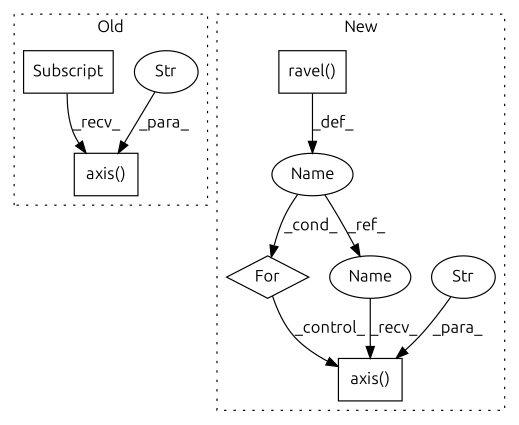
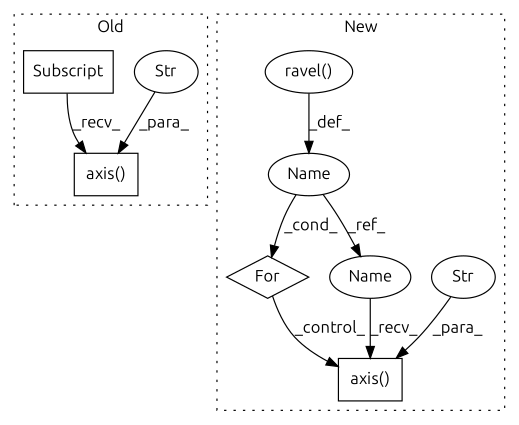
(312, 72) -> (309, 72)
